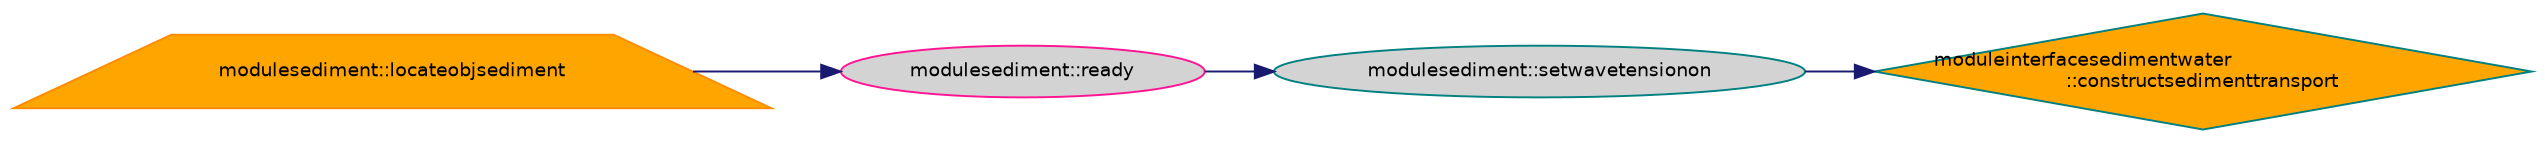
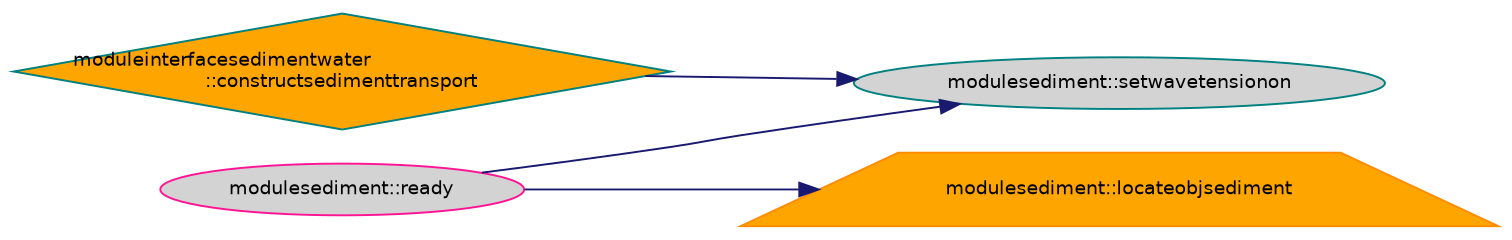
(757, 72) -> (662, 189)
(1830, 72) -> (741, 77)
